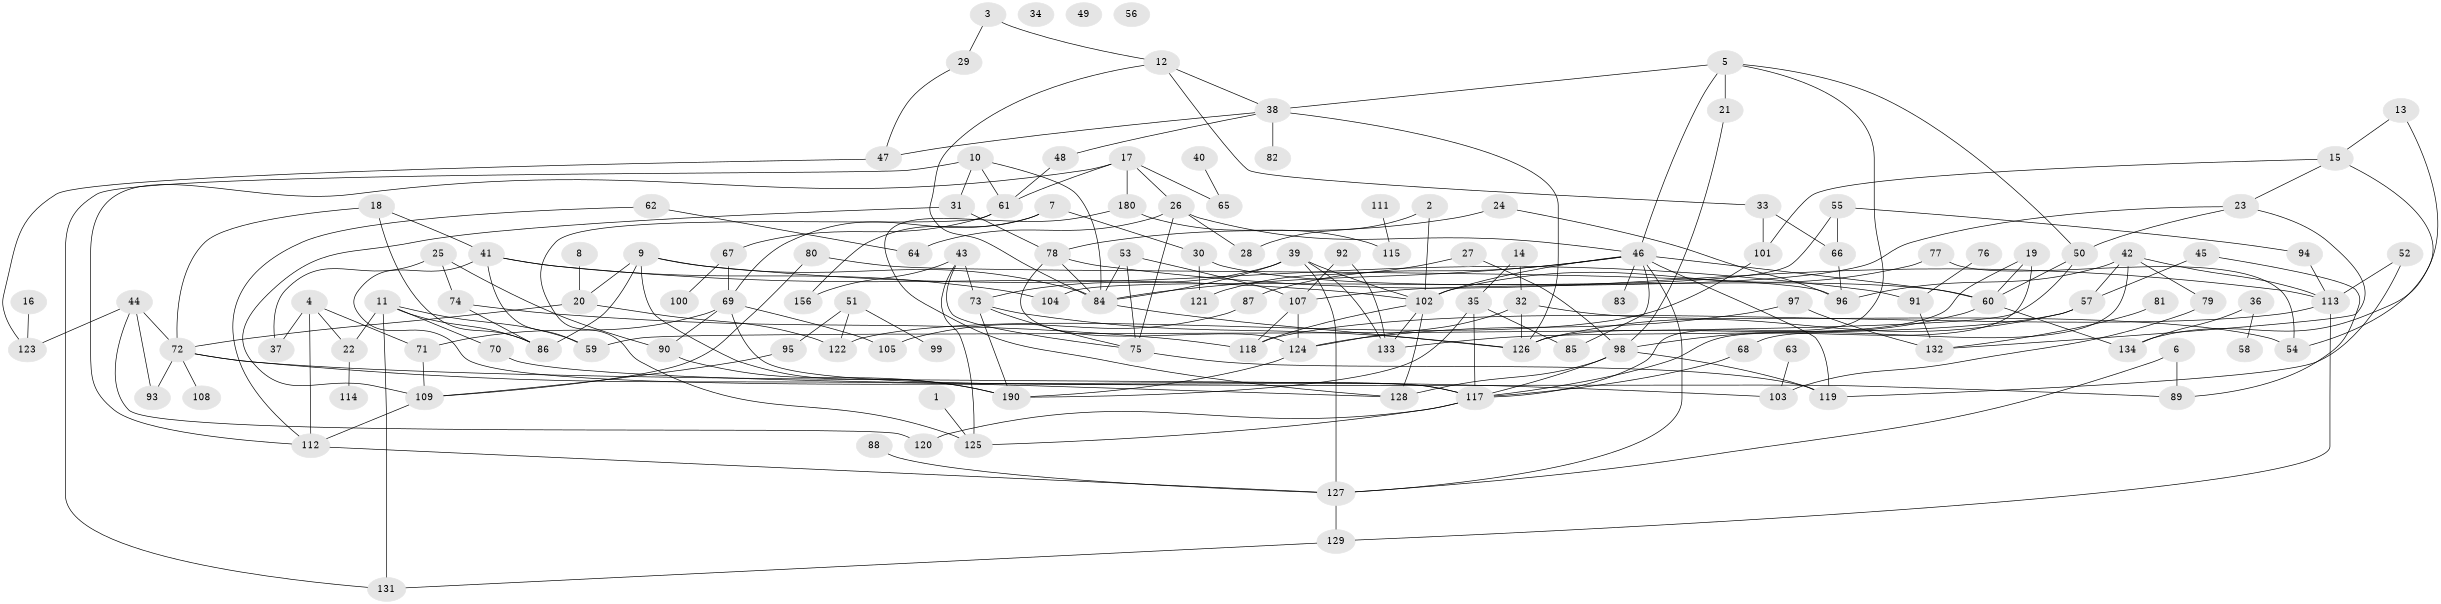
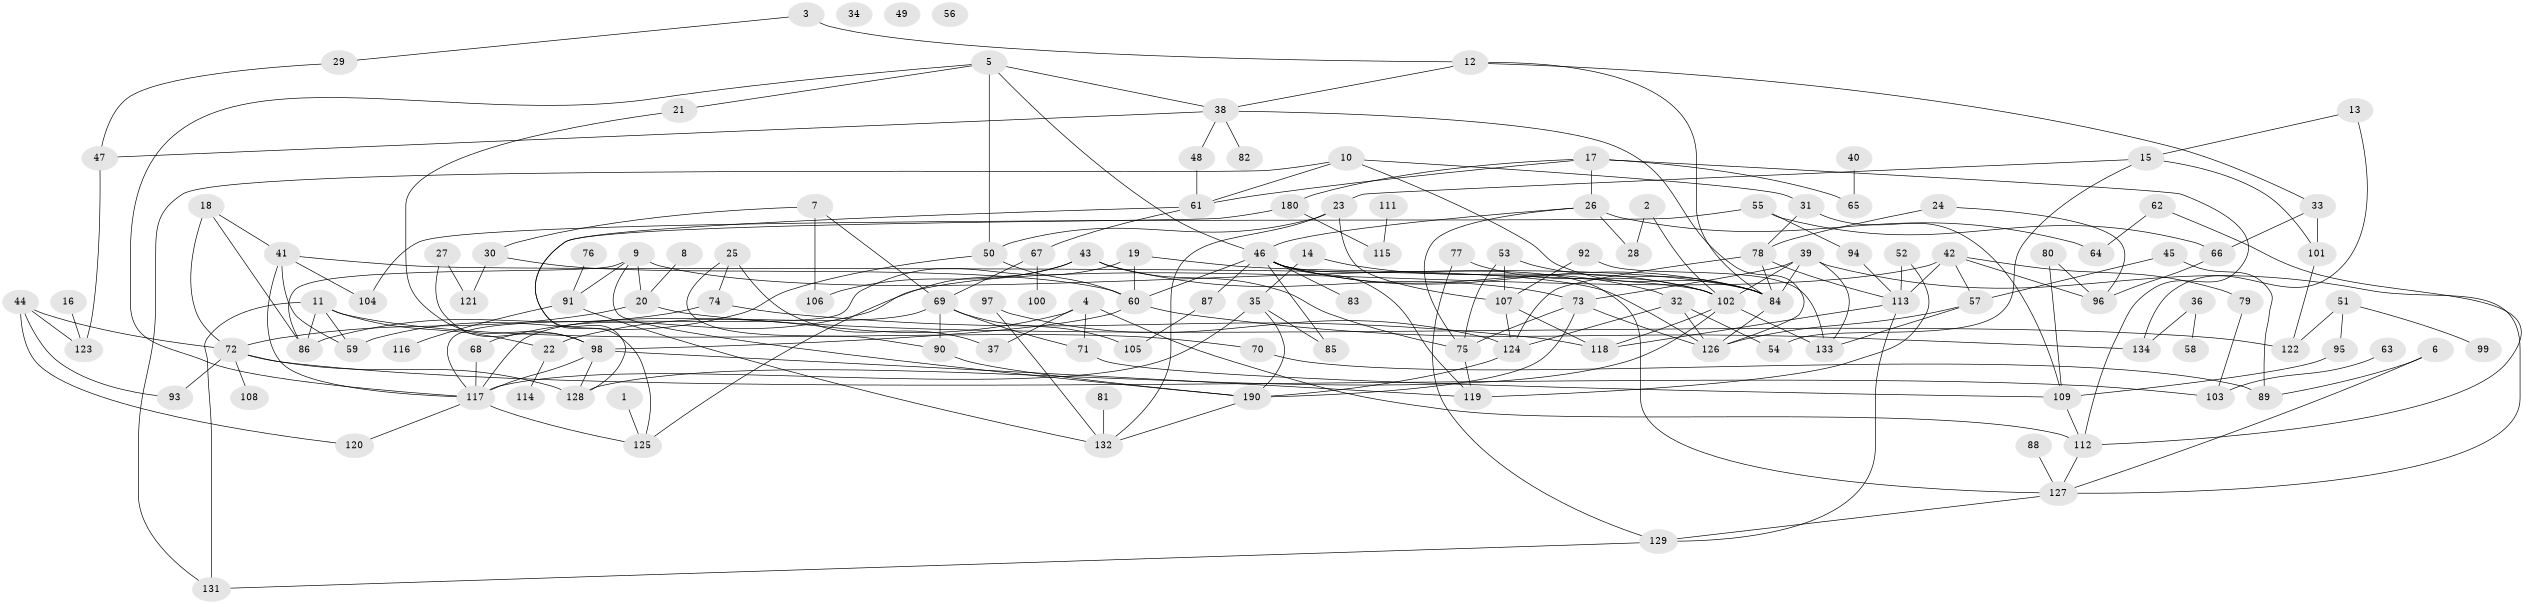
(2132, 267) -> (1476, 442)
(803, 302) -> (815, 302)
none -> (402, 350)
none -> (1178, 422)
